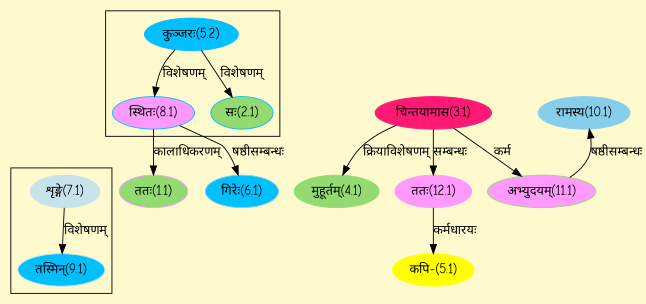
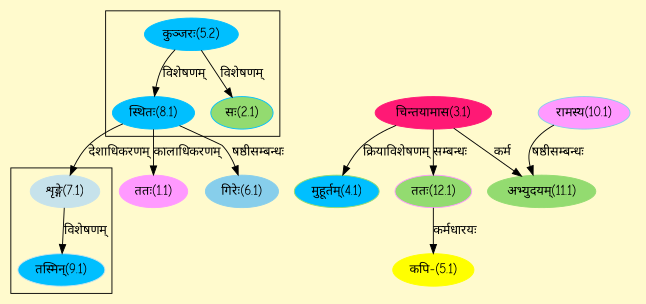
(153, 113) -> (153, 113)
(584, 113) -> (584, 113)
none -> (94, 140)
(586, 161) -> (534, 142)
(153, 191) -> (153, 191)
(242, 191) -> (242, 191)
(337, 191) -> (337, 191)
(433, 191) -> (433, 191)
(542, 191) -> (542, 191)
